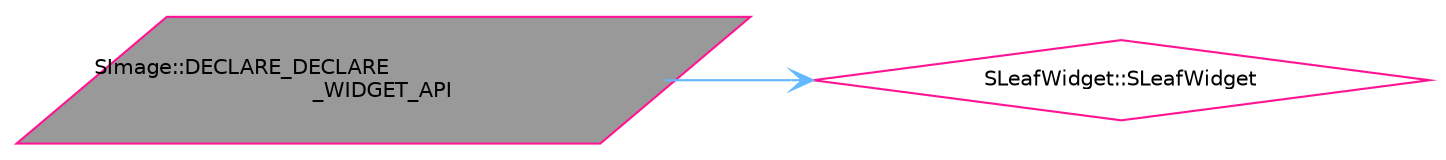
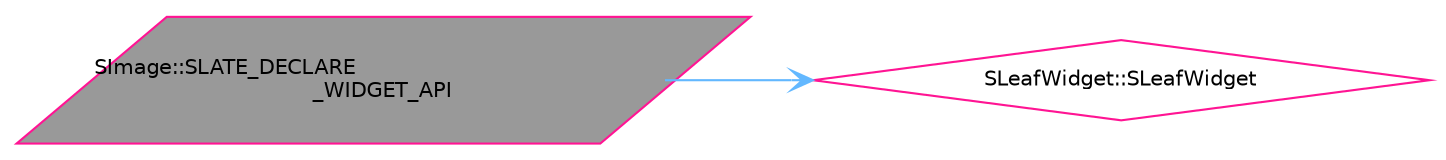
(384, 80) -> (384, 80)
